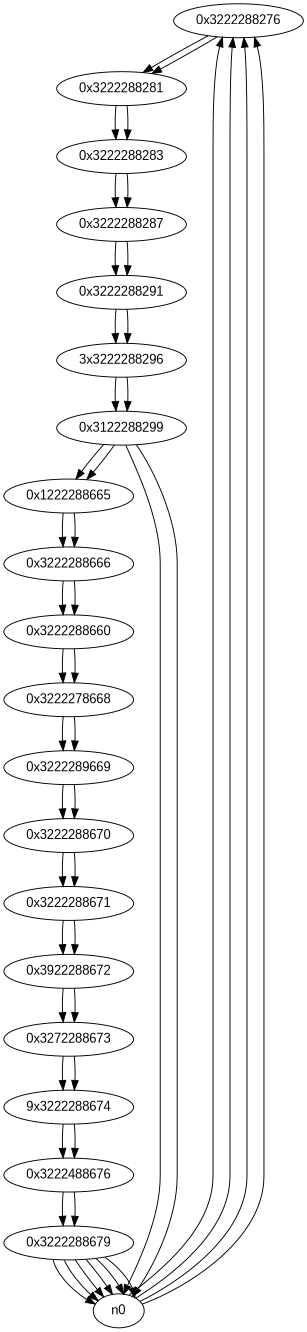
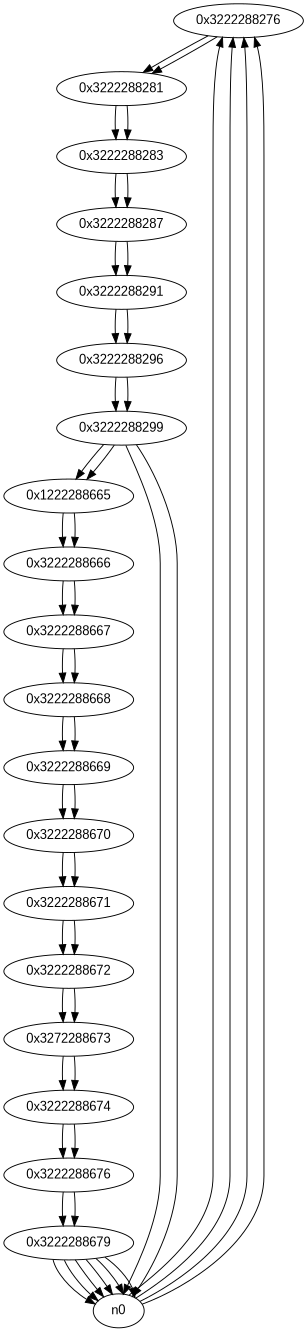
(122, 360) -> (122, 360)
(122, 428) -> (122, 428)
(69, 632) -> (69, 632)
(69, 700) -> (69, 700)
(69, 768) -> (69, 768)
(69, 971) -> (69, 971)
(69, 1107) -> (69, 1107)
(69, 1175) -> (69, 1175)
